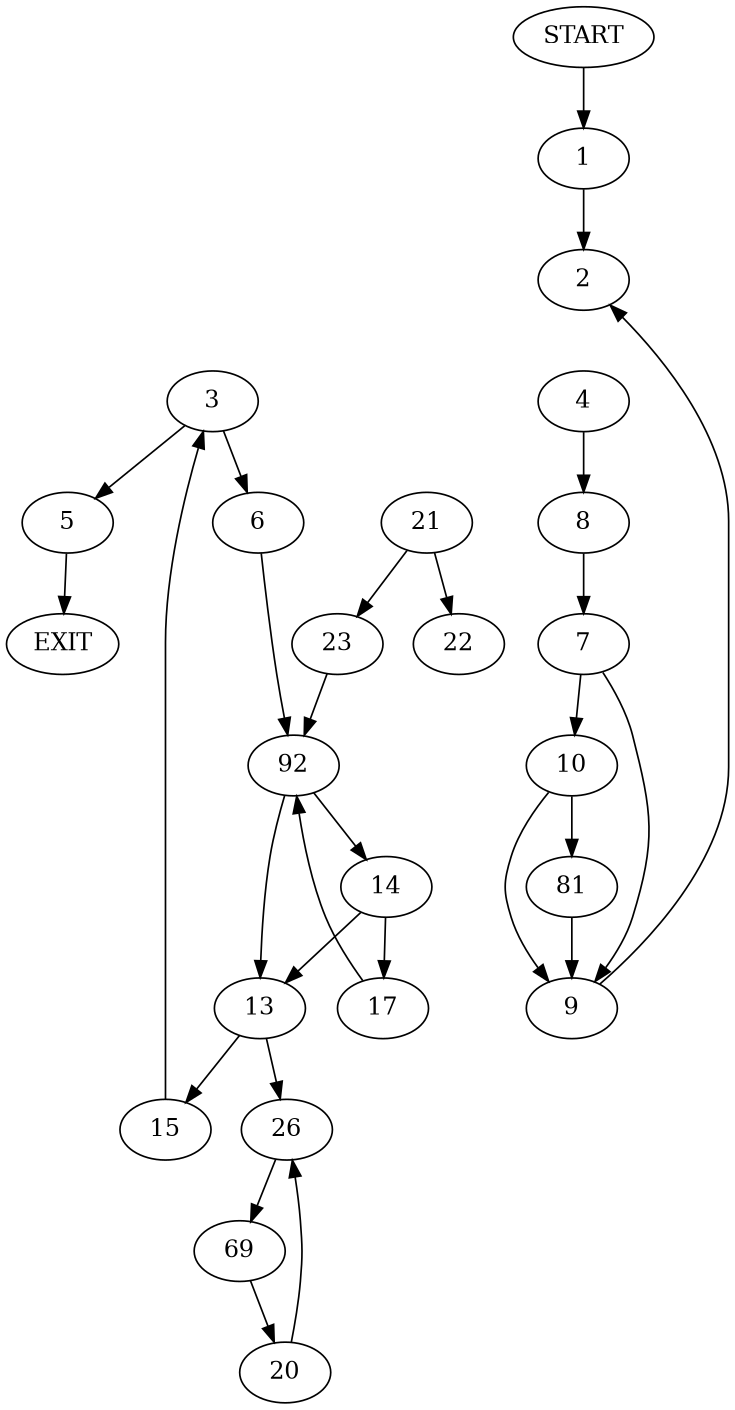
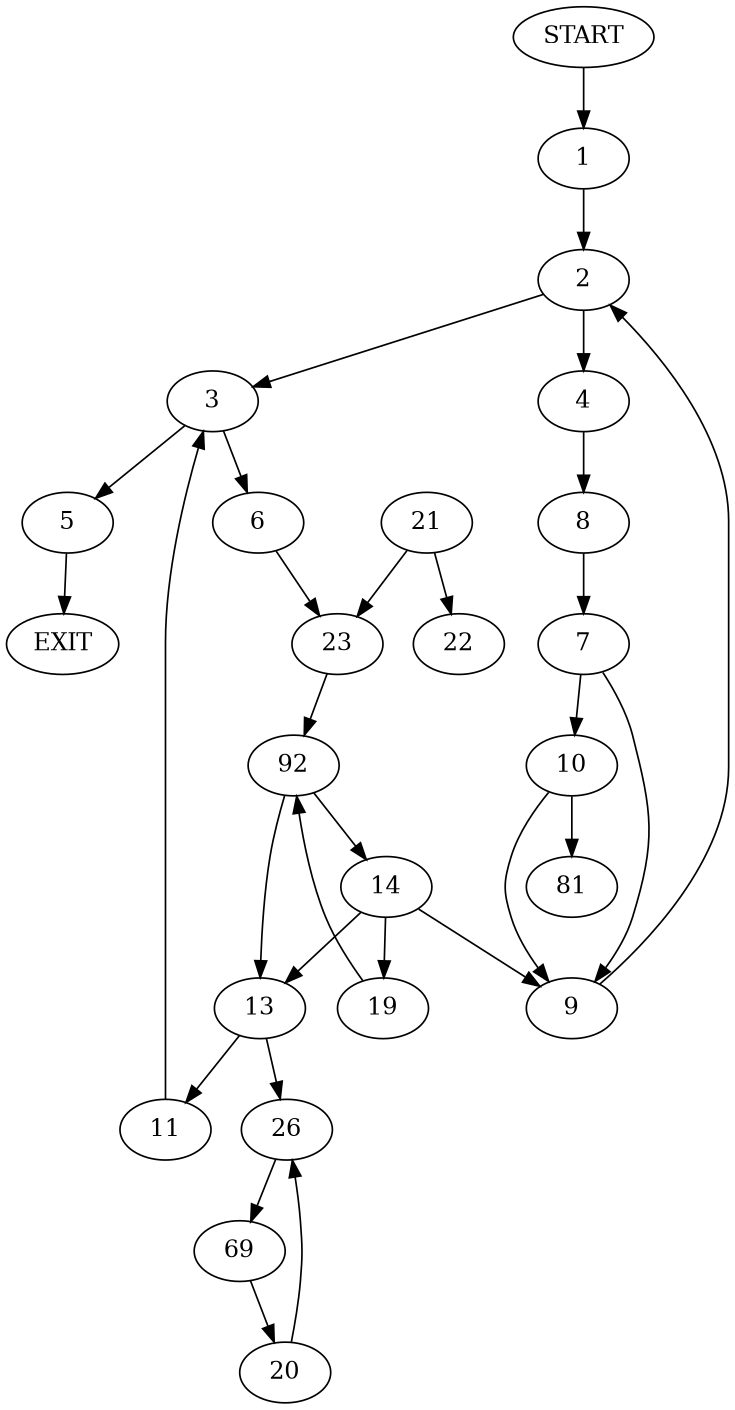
none -> (584, 332)
none -> (406, 338)
(271, 636) -> (293, 576)
(572, 939) -> (472, 943)
(383, 1008) -> (383, 1008)
(165, 1130) -> (165, 1130)
